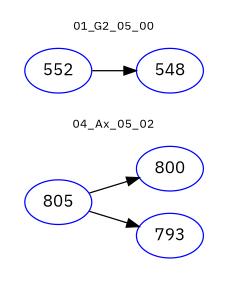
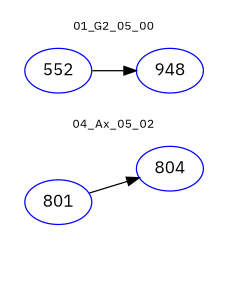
(170, 71) -> (170, 71)
(170, 169) -> (170, 169)
(58, 202) -> (58, 202)
(170, 236) -> none
